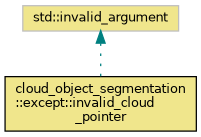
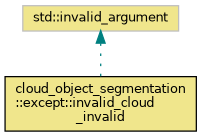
(101, 104) -> (101, 104)
